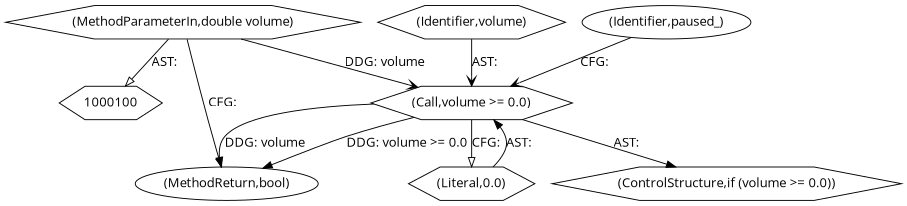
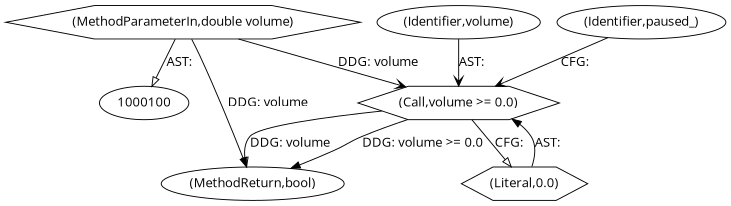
(472, 22) -> (459, 22)
(111, 103) -> (144, 103)
(224, 103) -> (268, 103)
(727, 184) -> none
